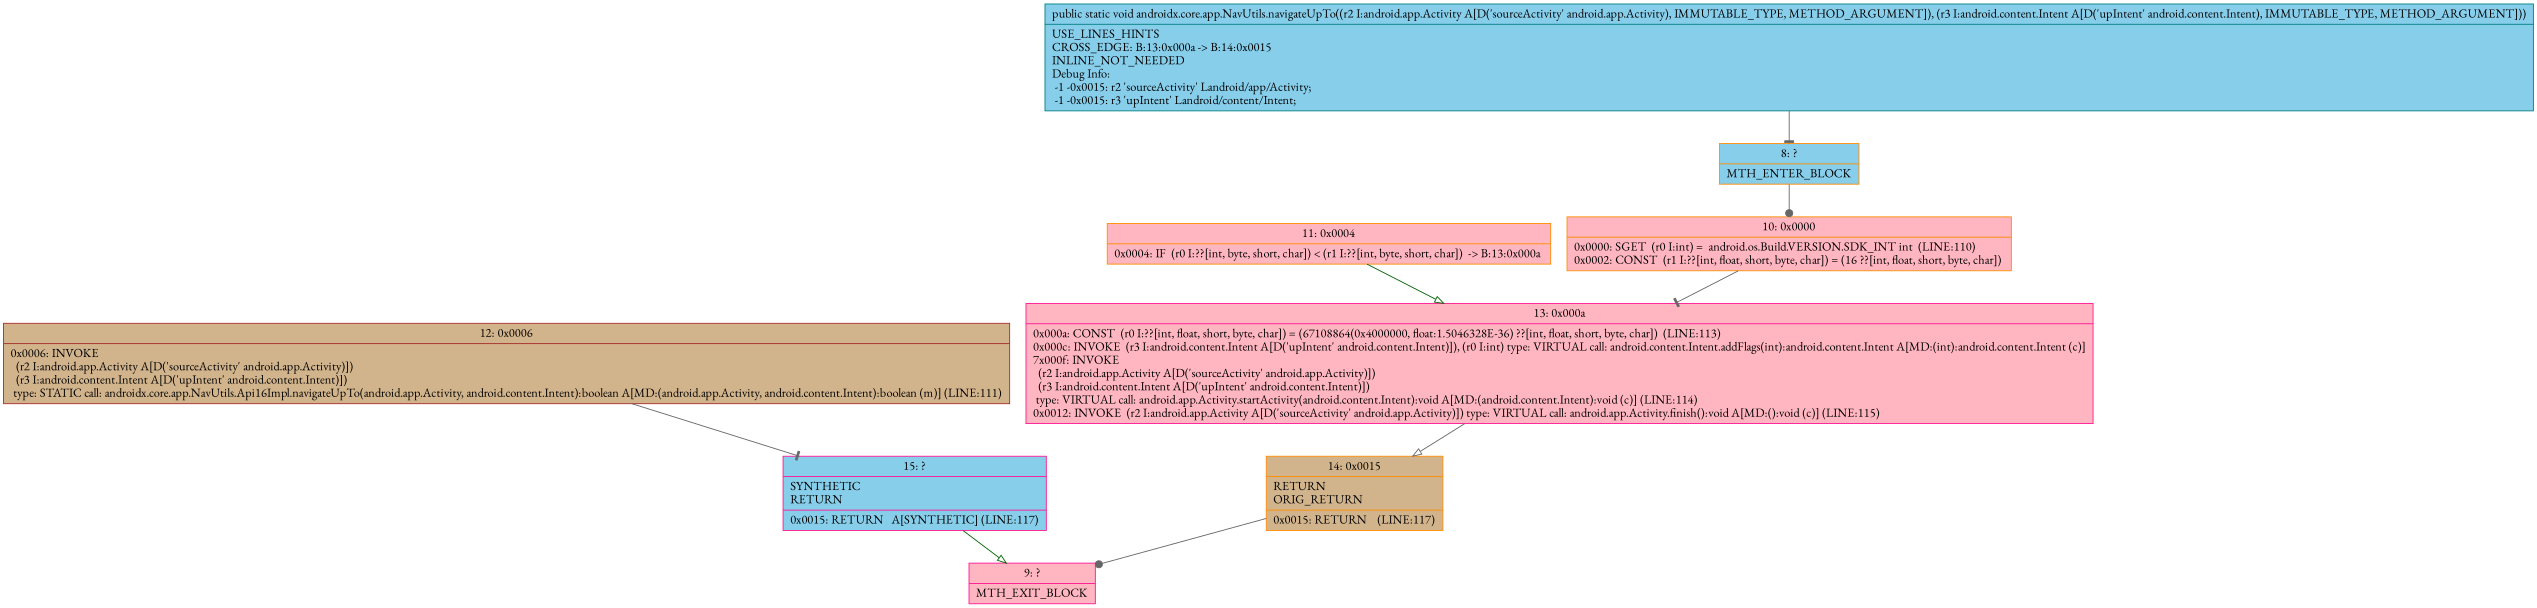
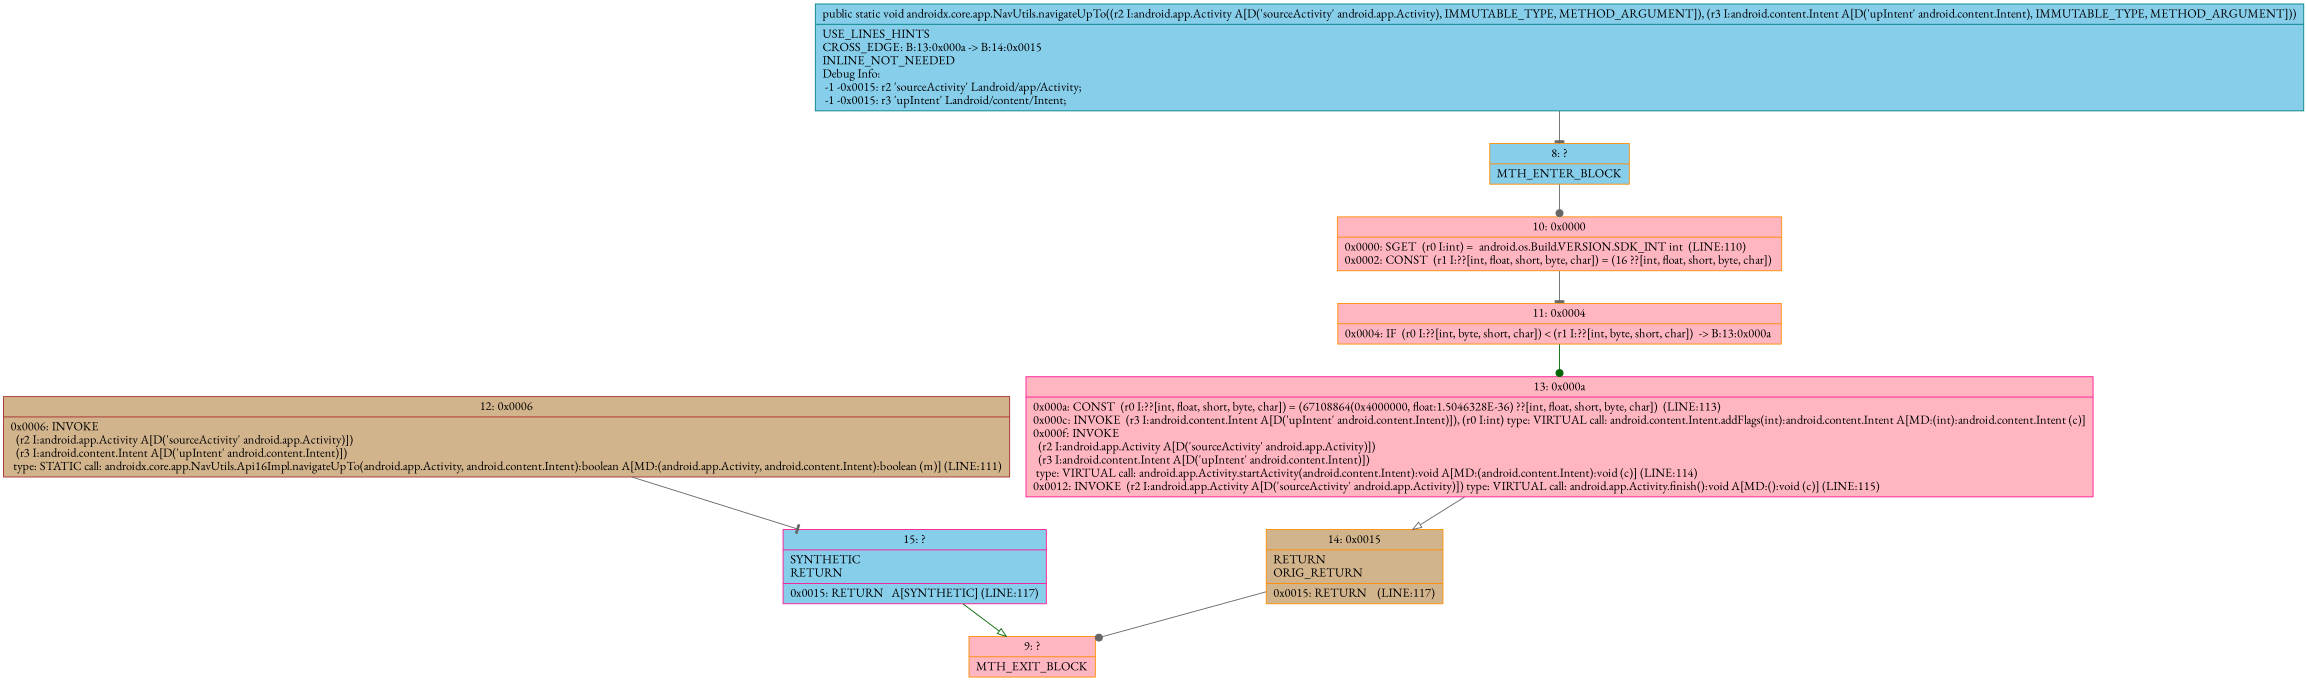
(1401, 282) -> (1560, 357)
(1709, 286) -> (1560, 285)
(1079, 360) -> (1079, 433)
(1032, 583) -> (1032, 657)
